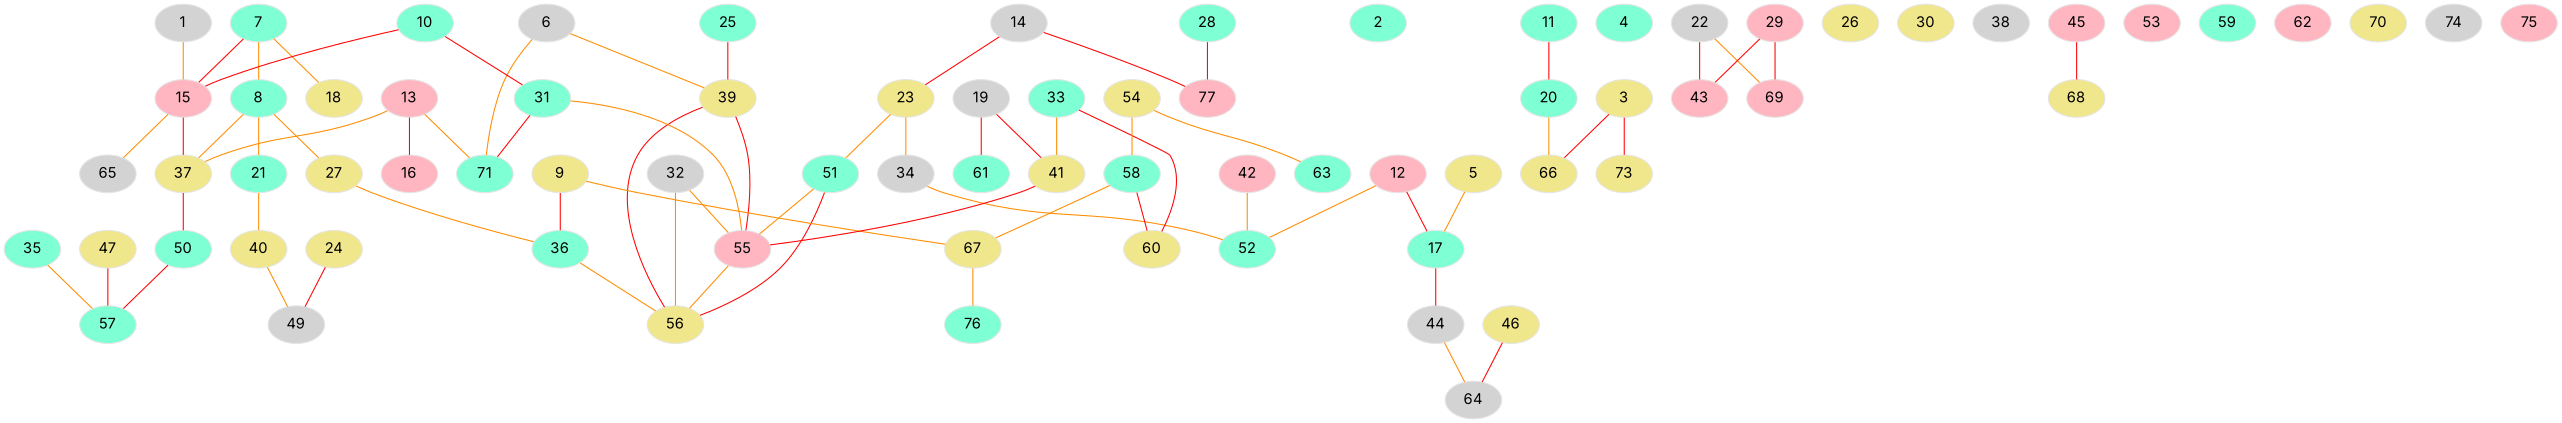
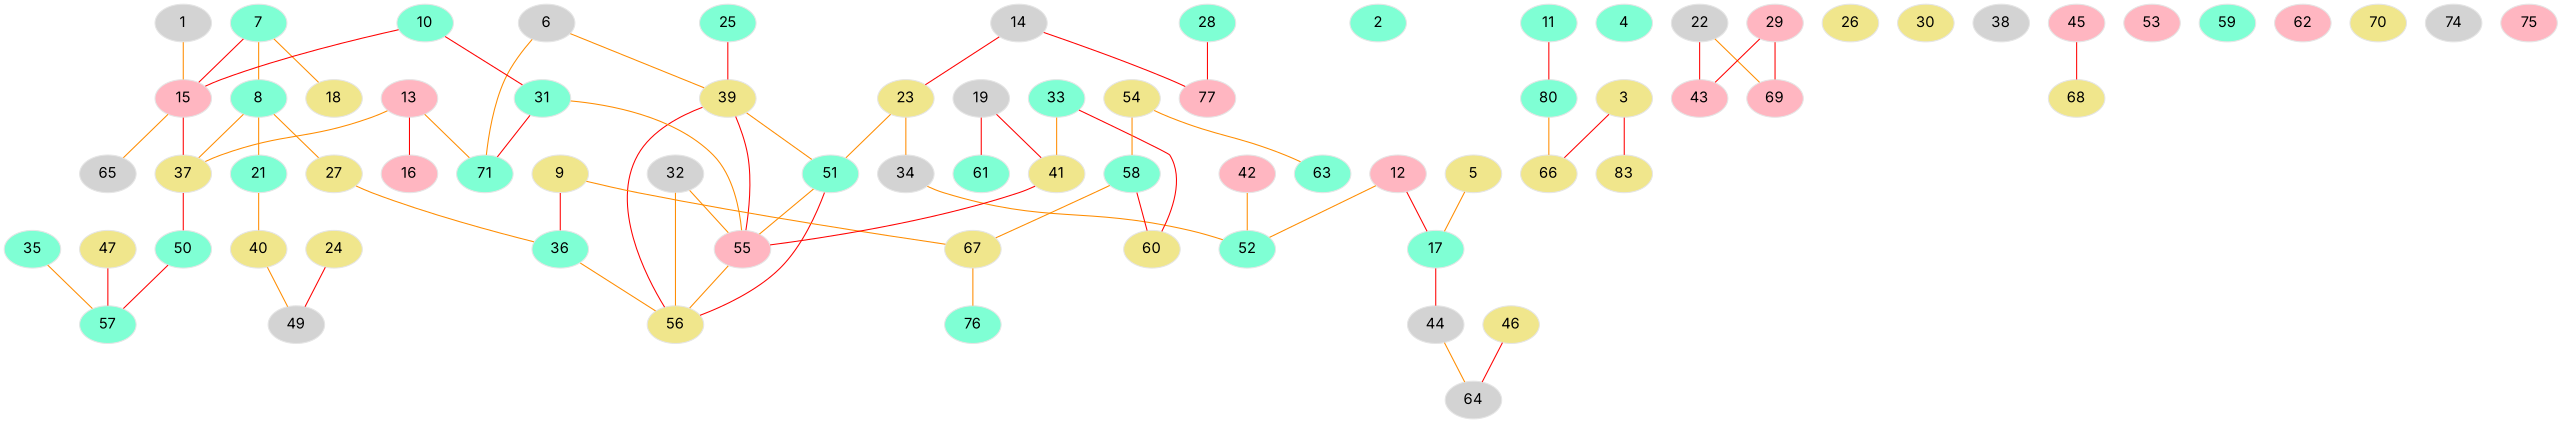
(1549, 98) -> (1549, 98)
none -> (779, 136)
(1624, 174) -> (1624, 174)
